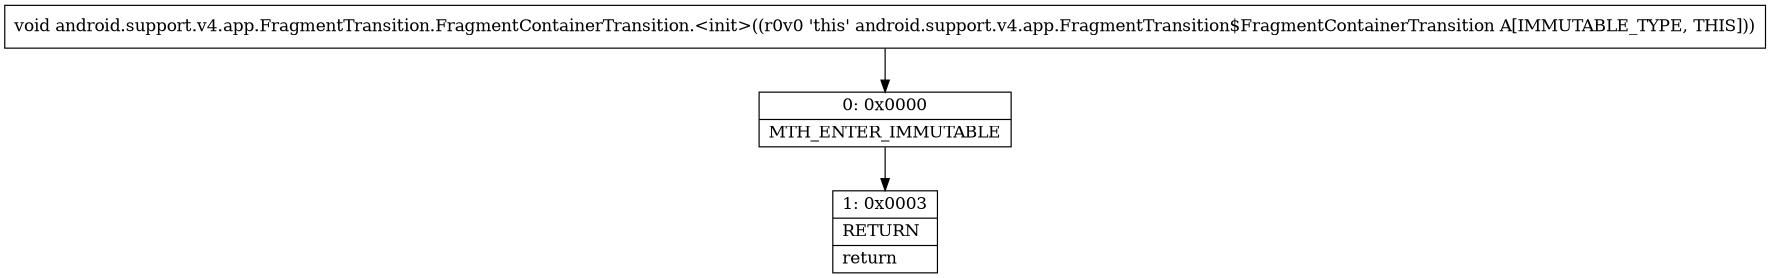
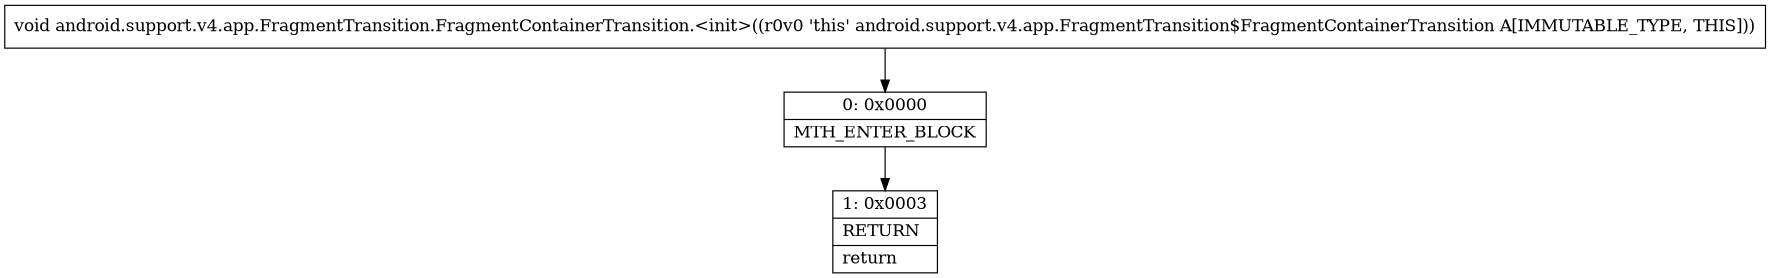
(885, 133) -> (885, 133)
